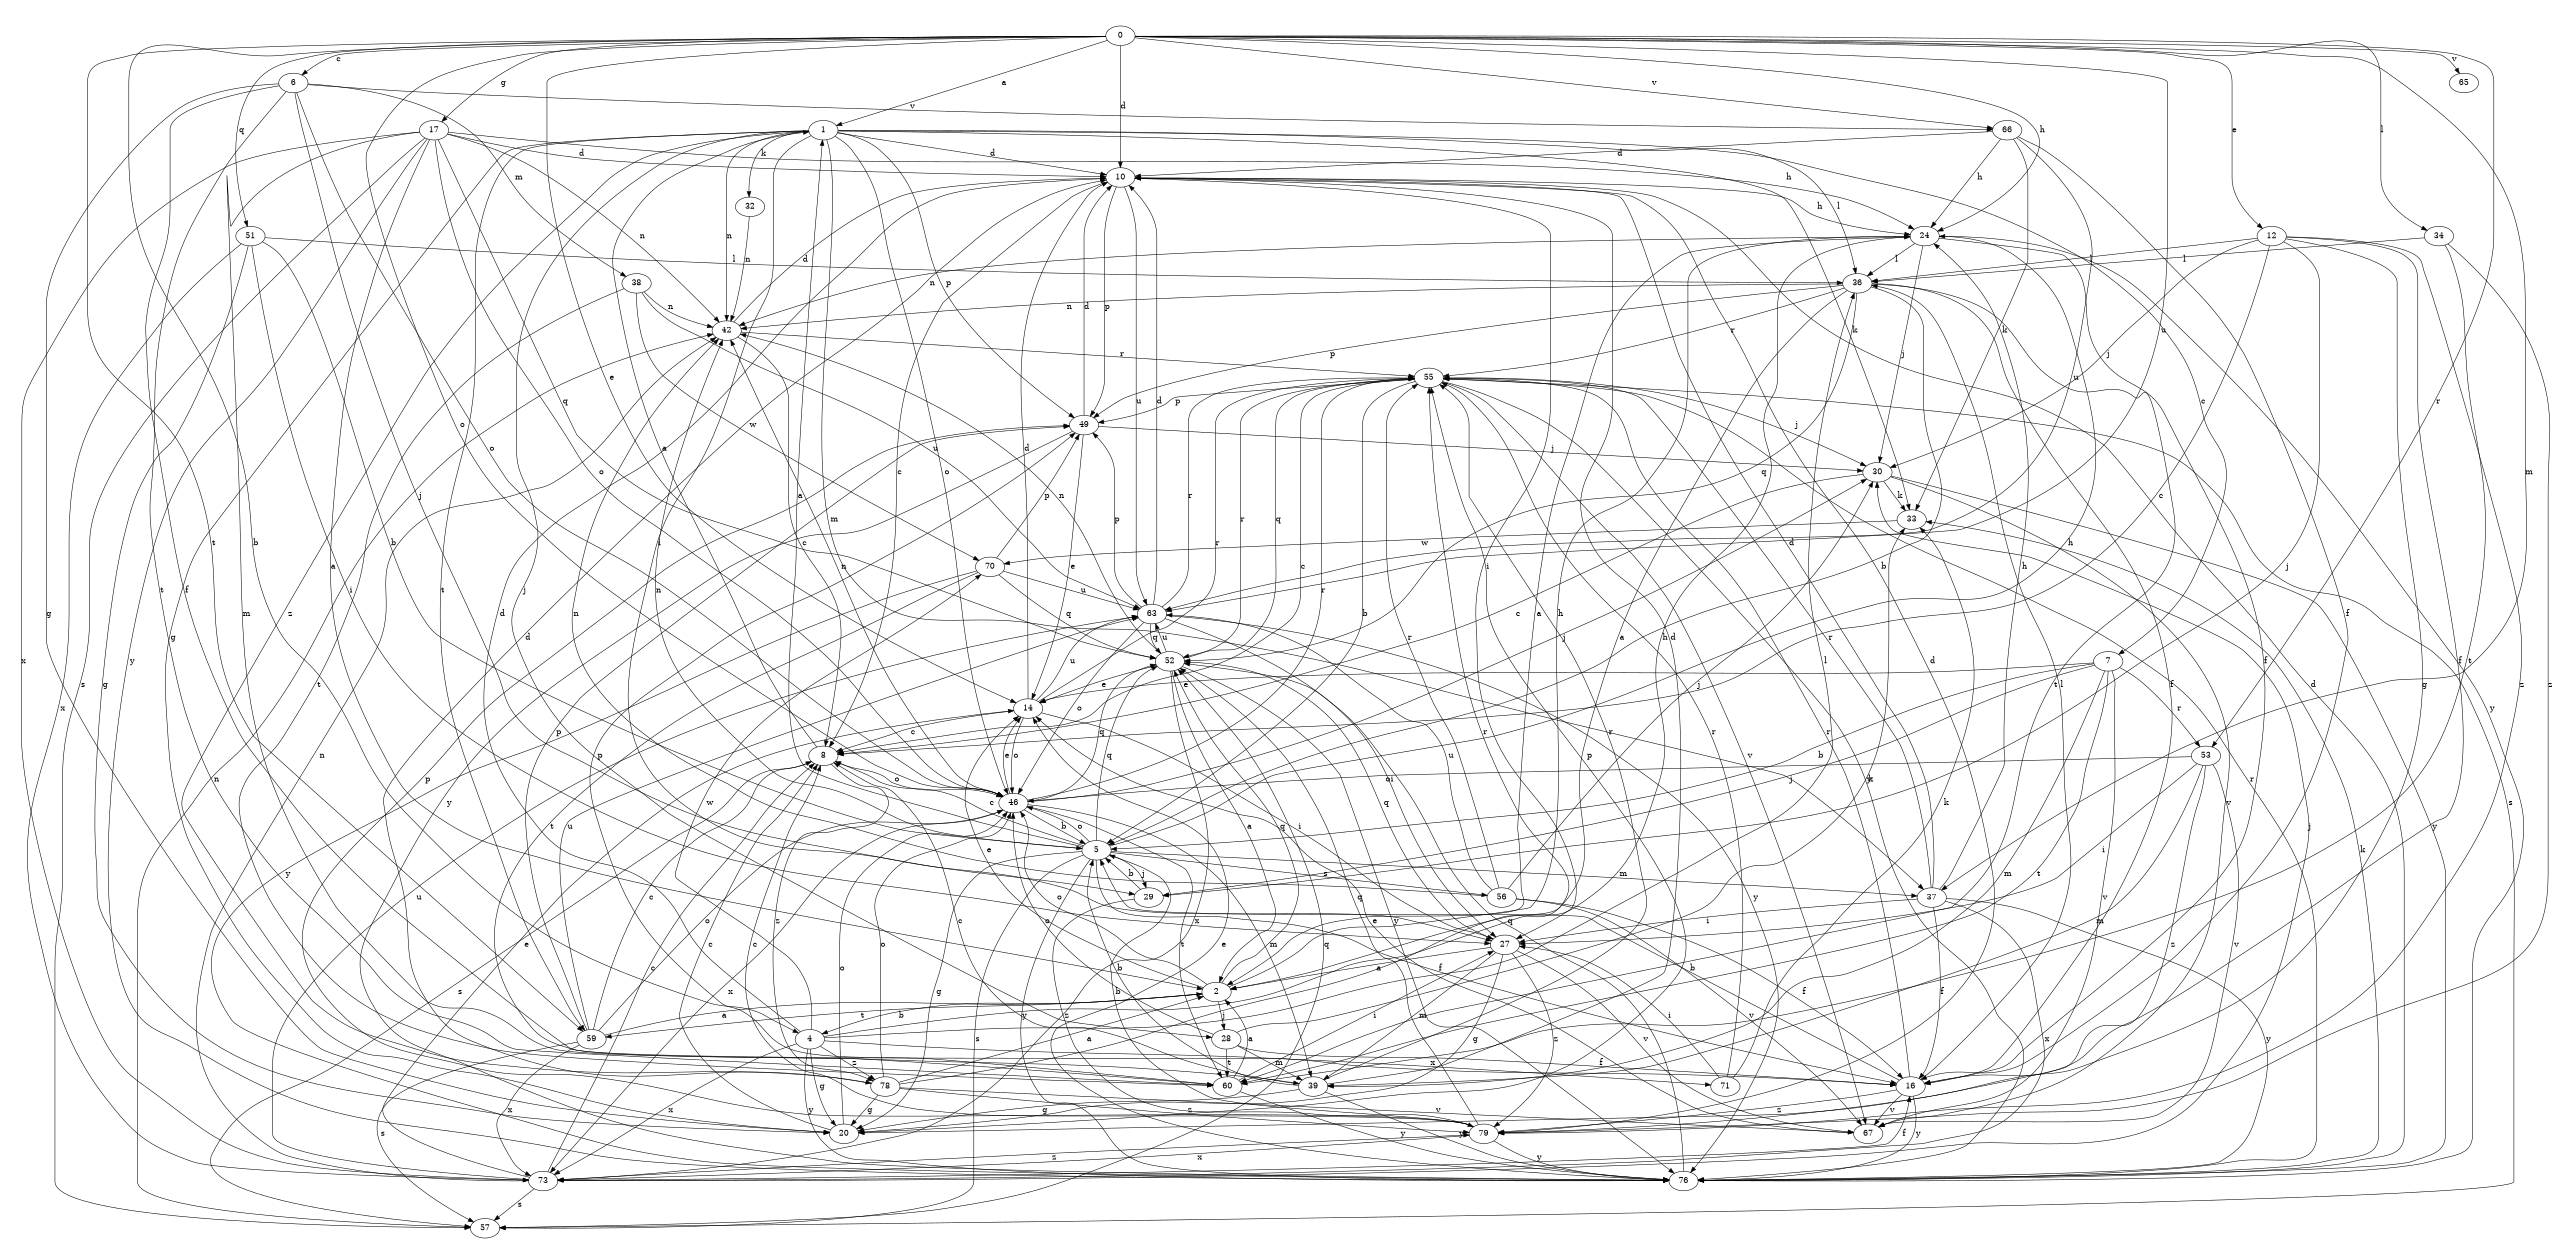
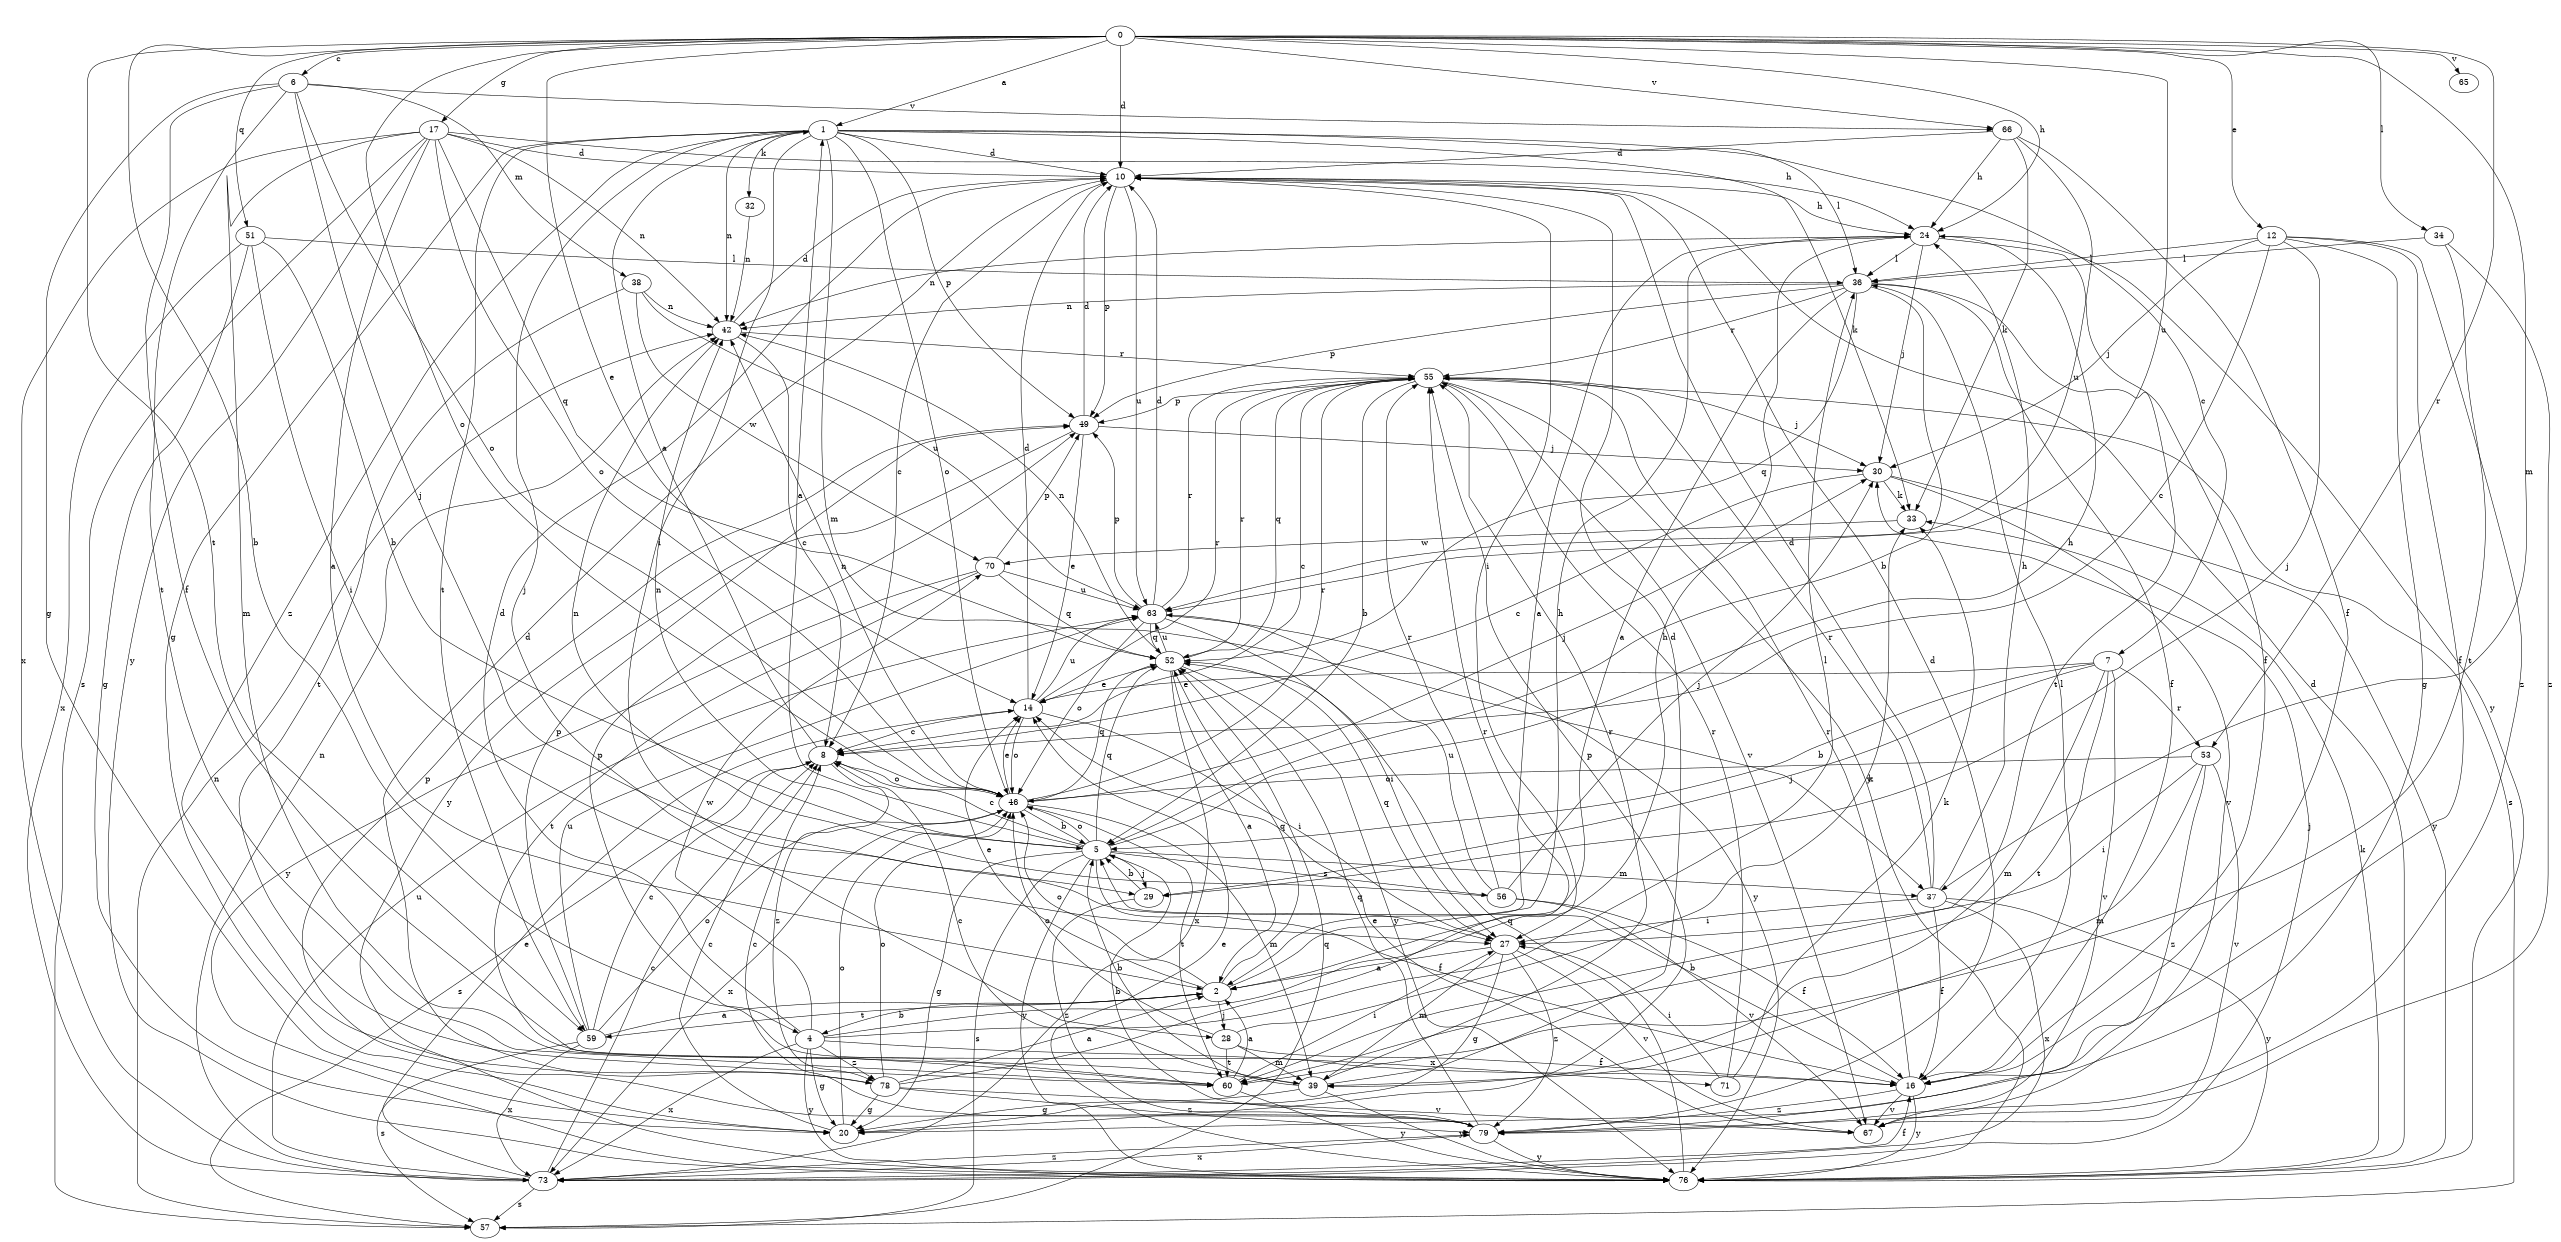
(2270, 814) -> none
